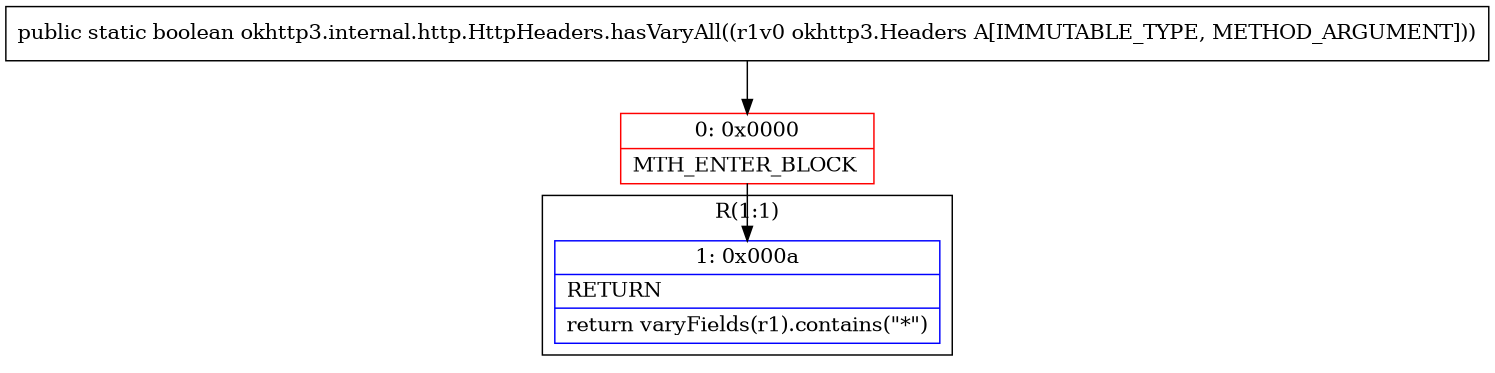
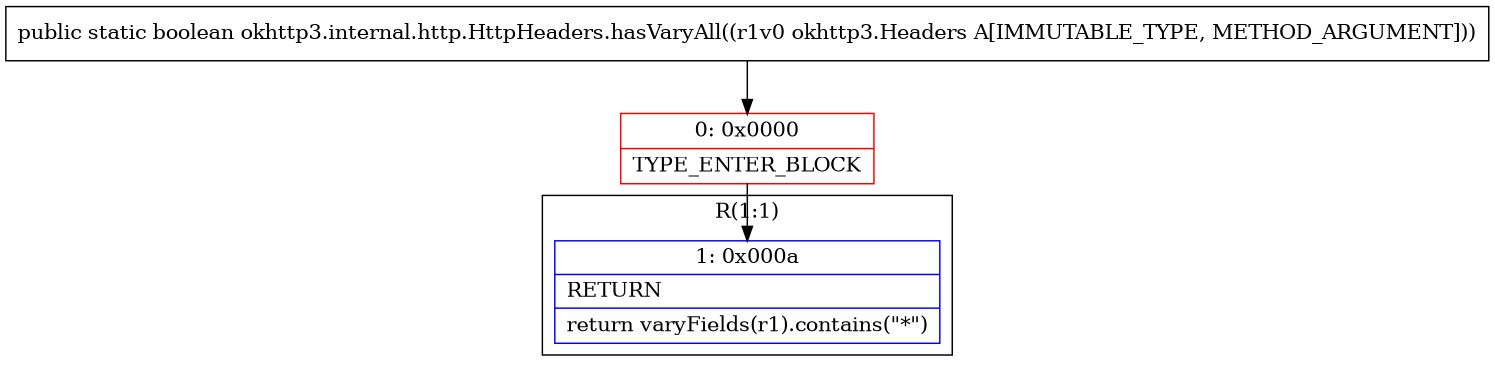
(745, 165) -> (747, 165)
